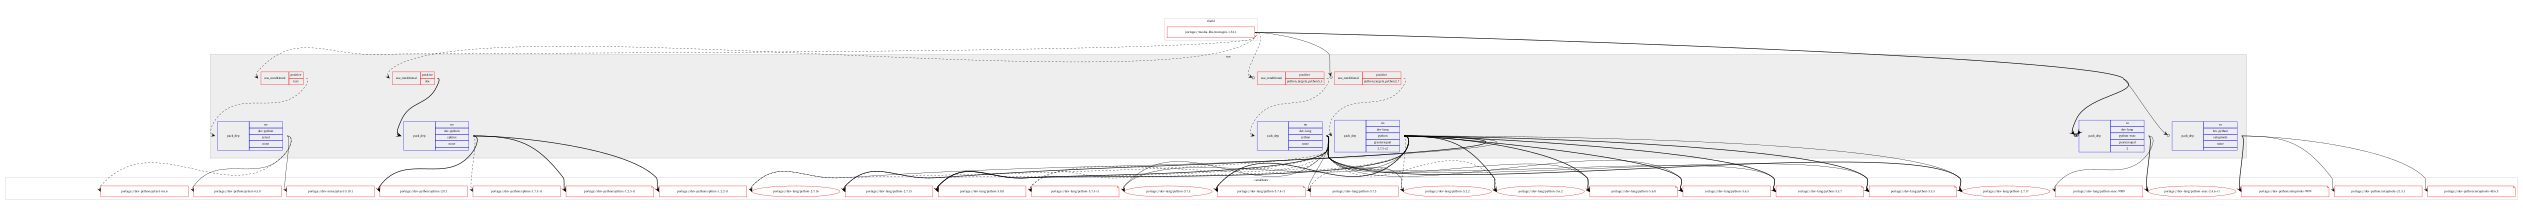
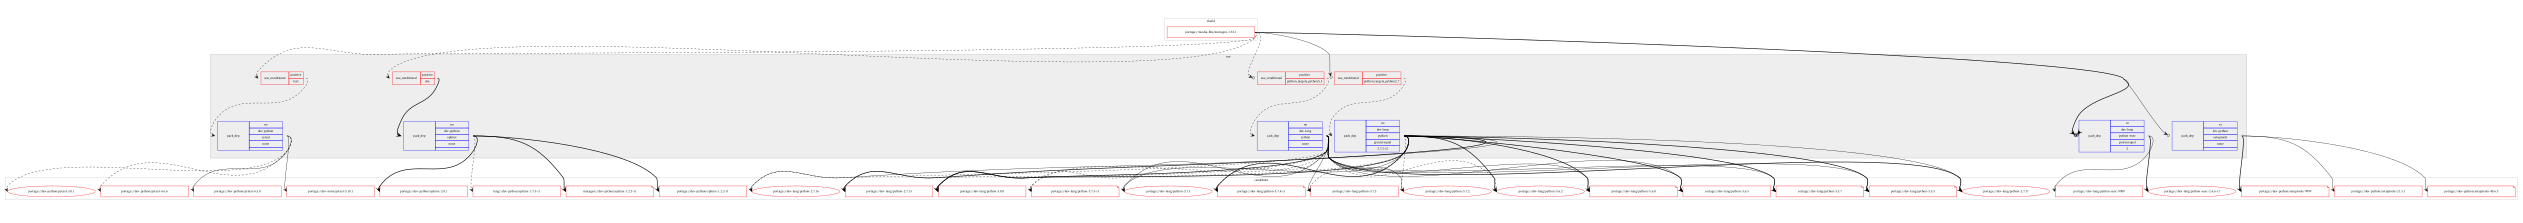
none -> (51, 191)
(517, 191) -> (517, 191)
(610, 191) -> (610, 191)
(1448, 191) -> (1448, 191)
